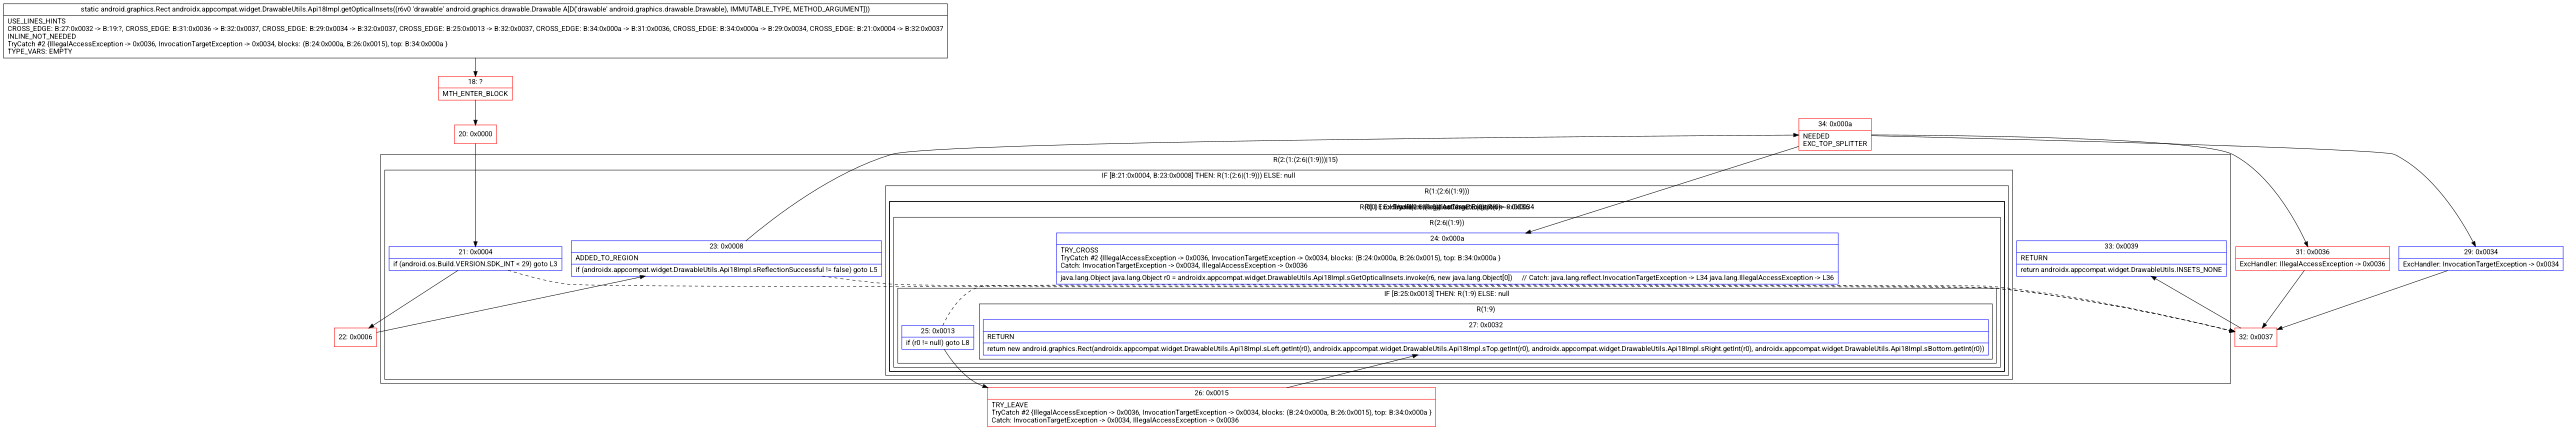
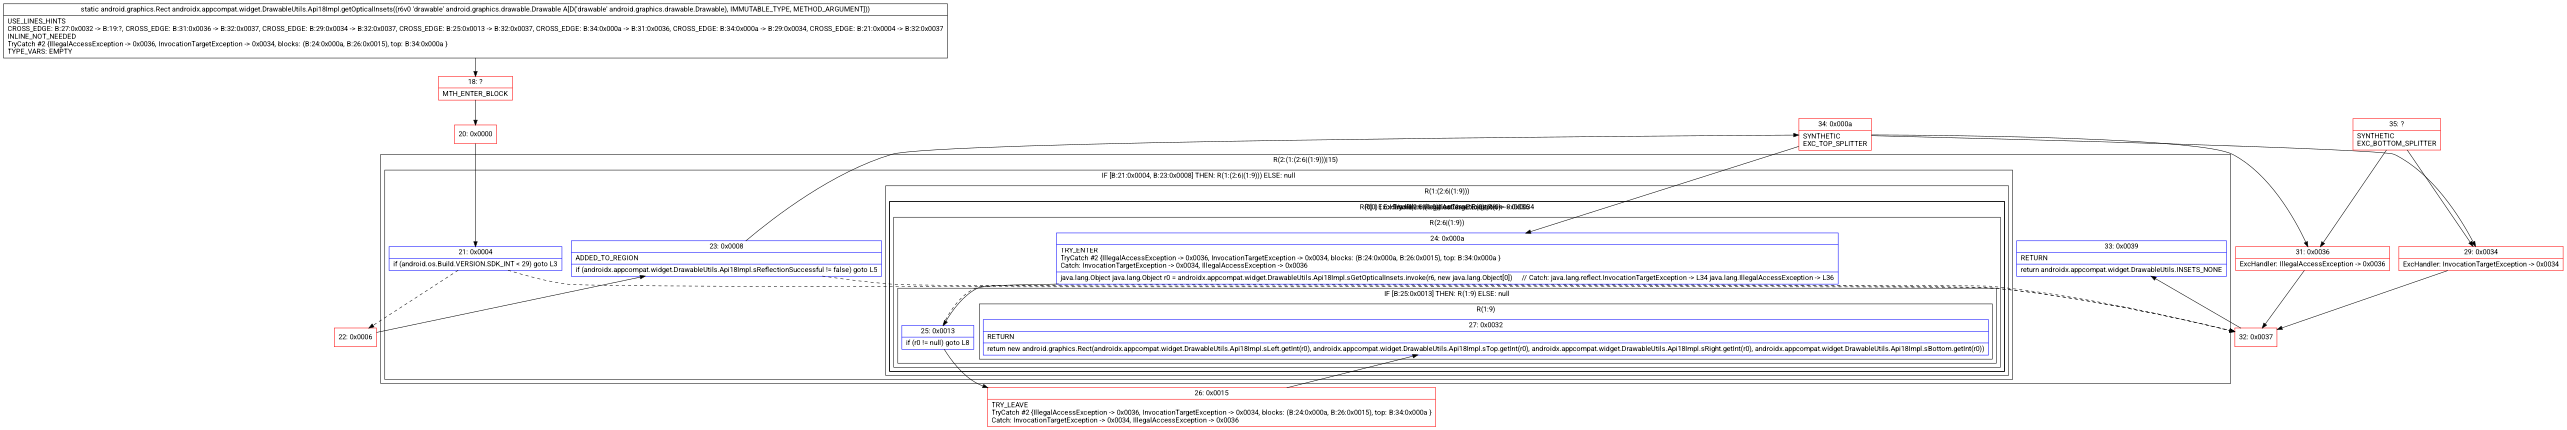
none -> (2397, 134)
(1816, 136) -> (1822, 136)
(1080, 250) -> (1080, 250)
(2481, 259) -> (2481, 259)
none -> (995, 286)
(416, 298) -> (416, 298)
